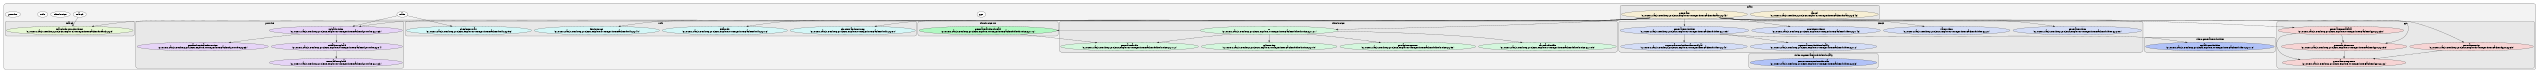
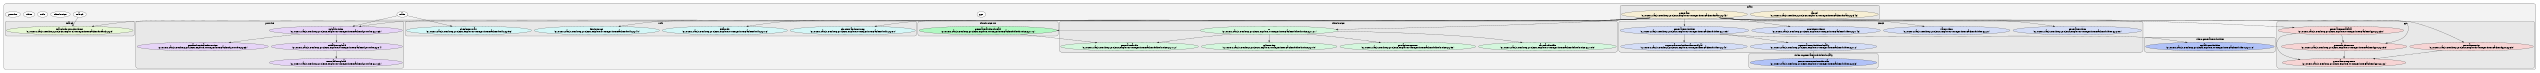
none -> (29, 14)
